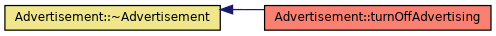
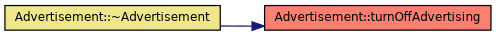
(248, 10) -> (236, 26)
